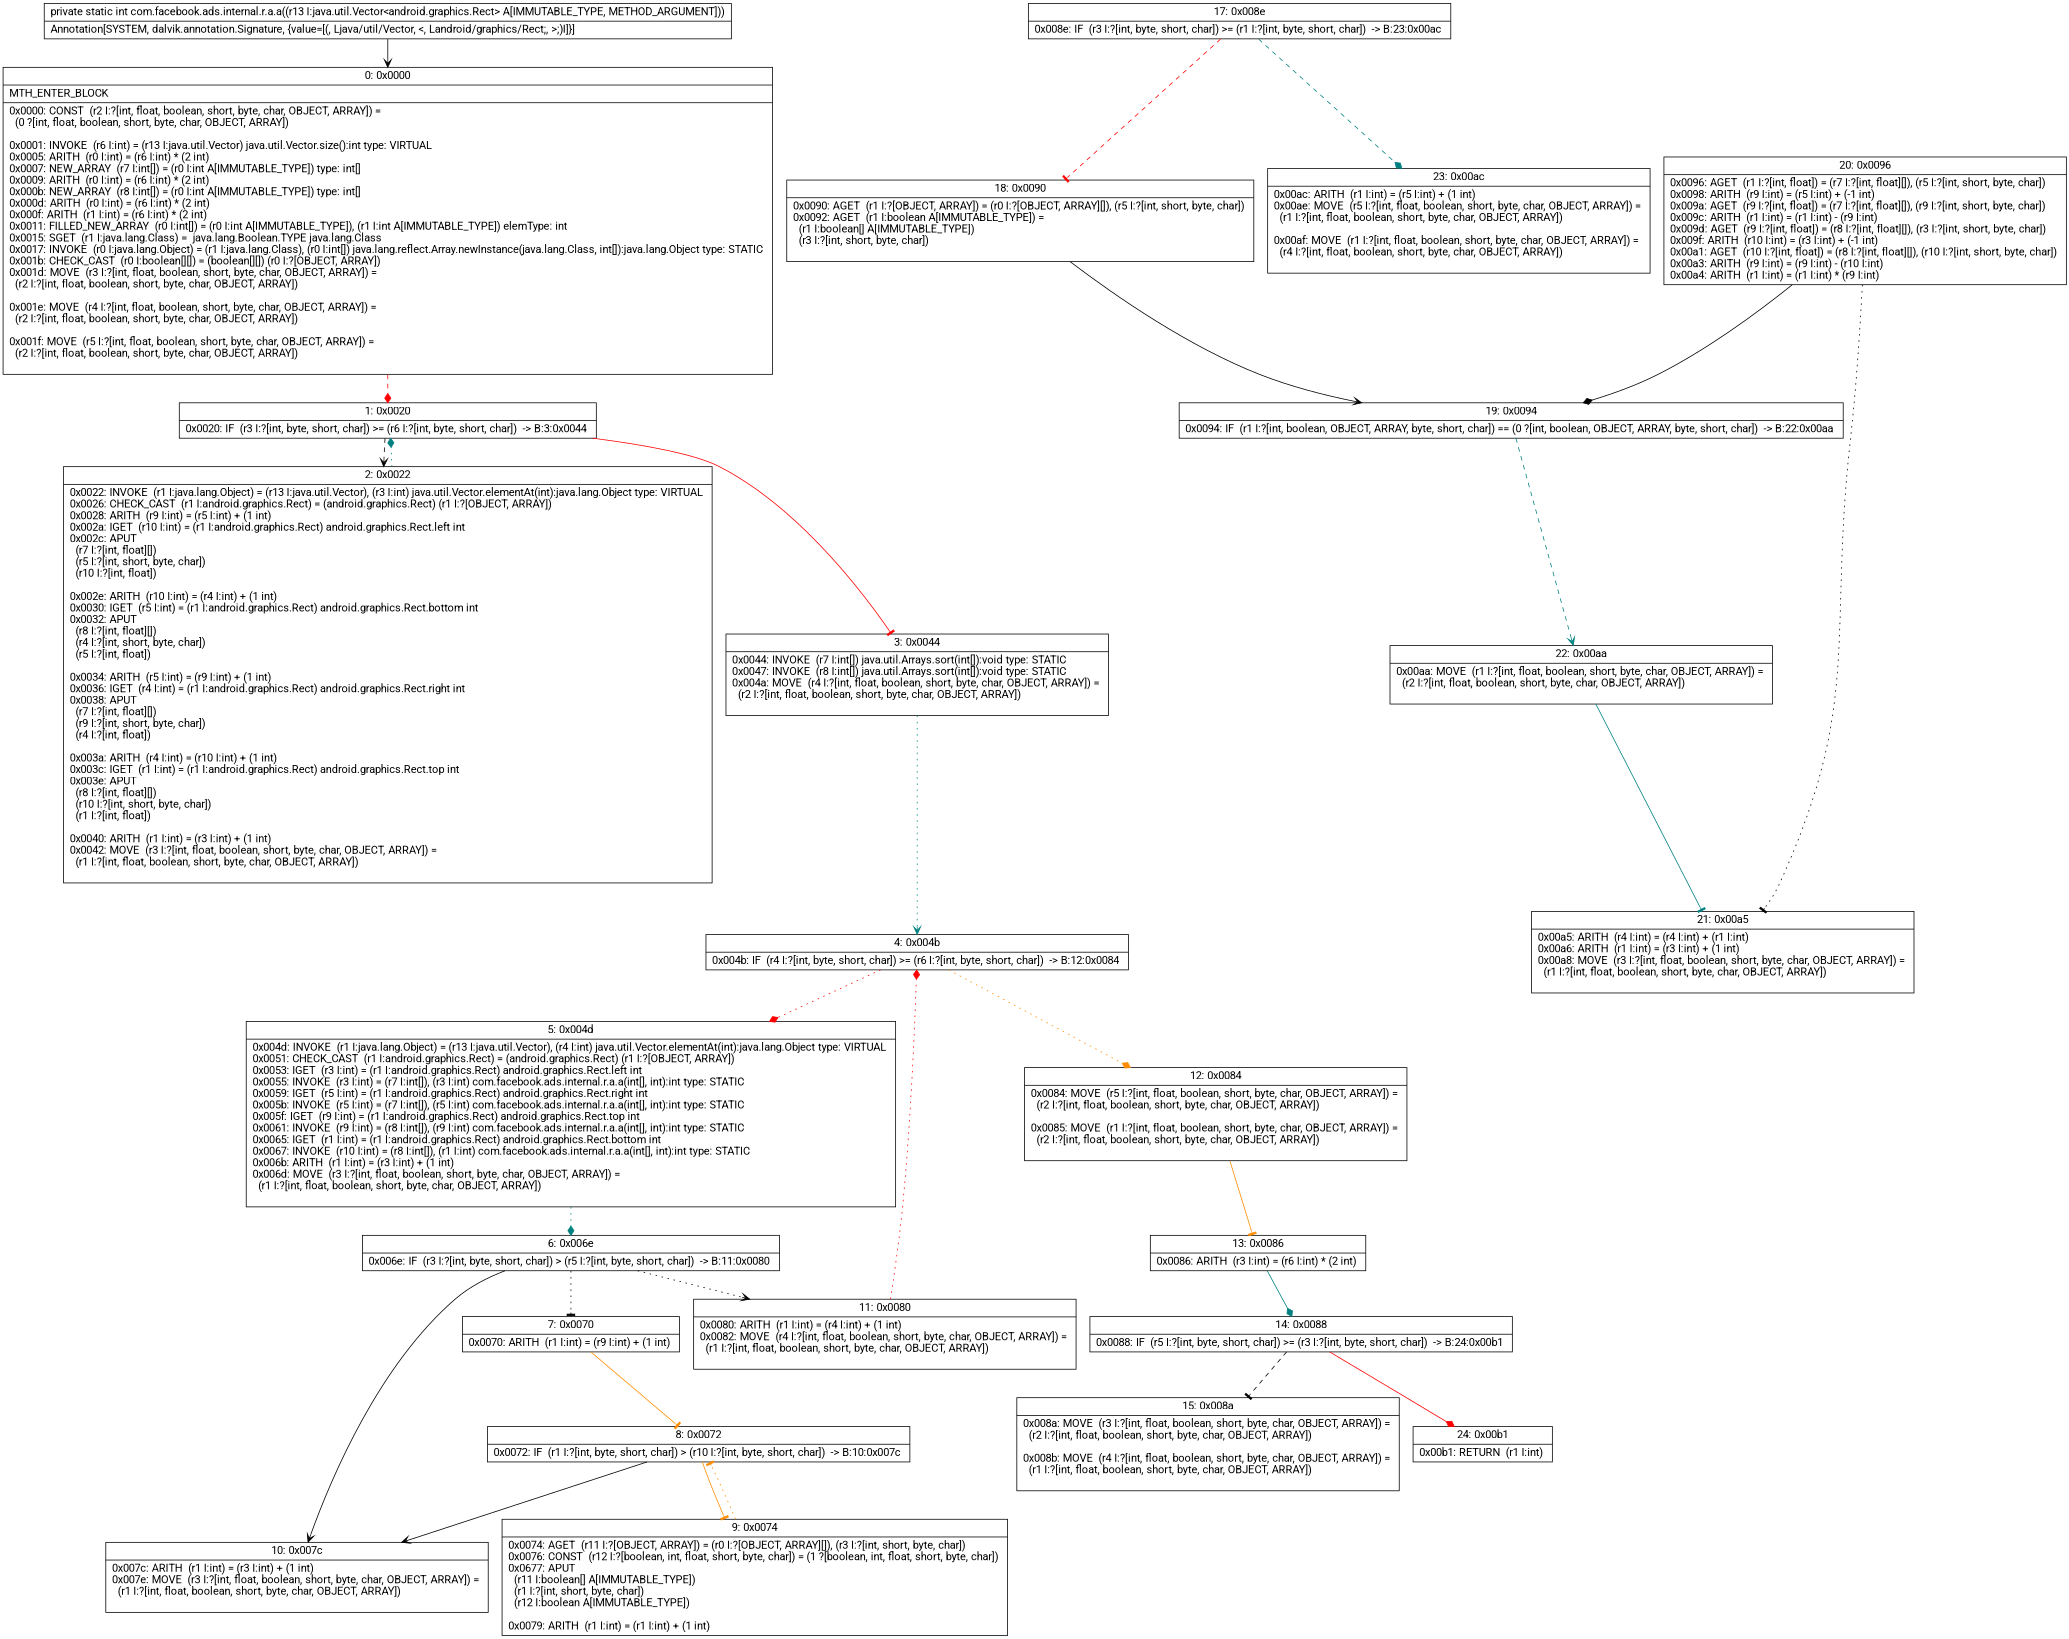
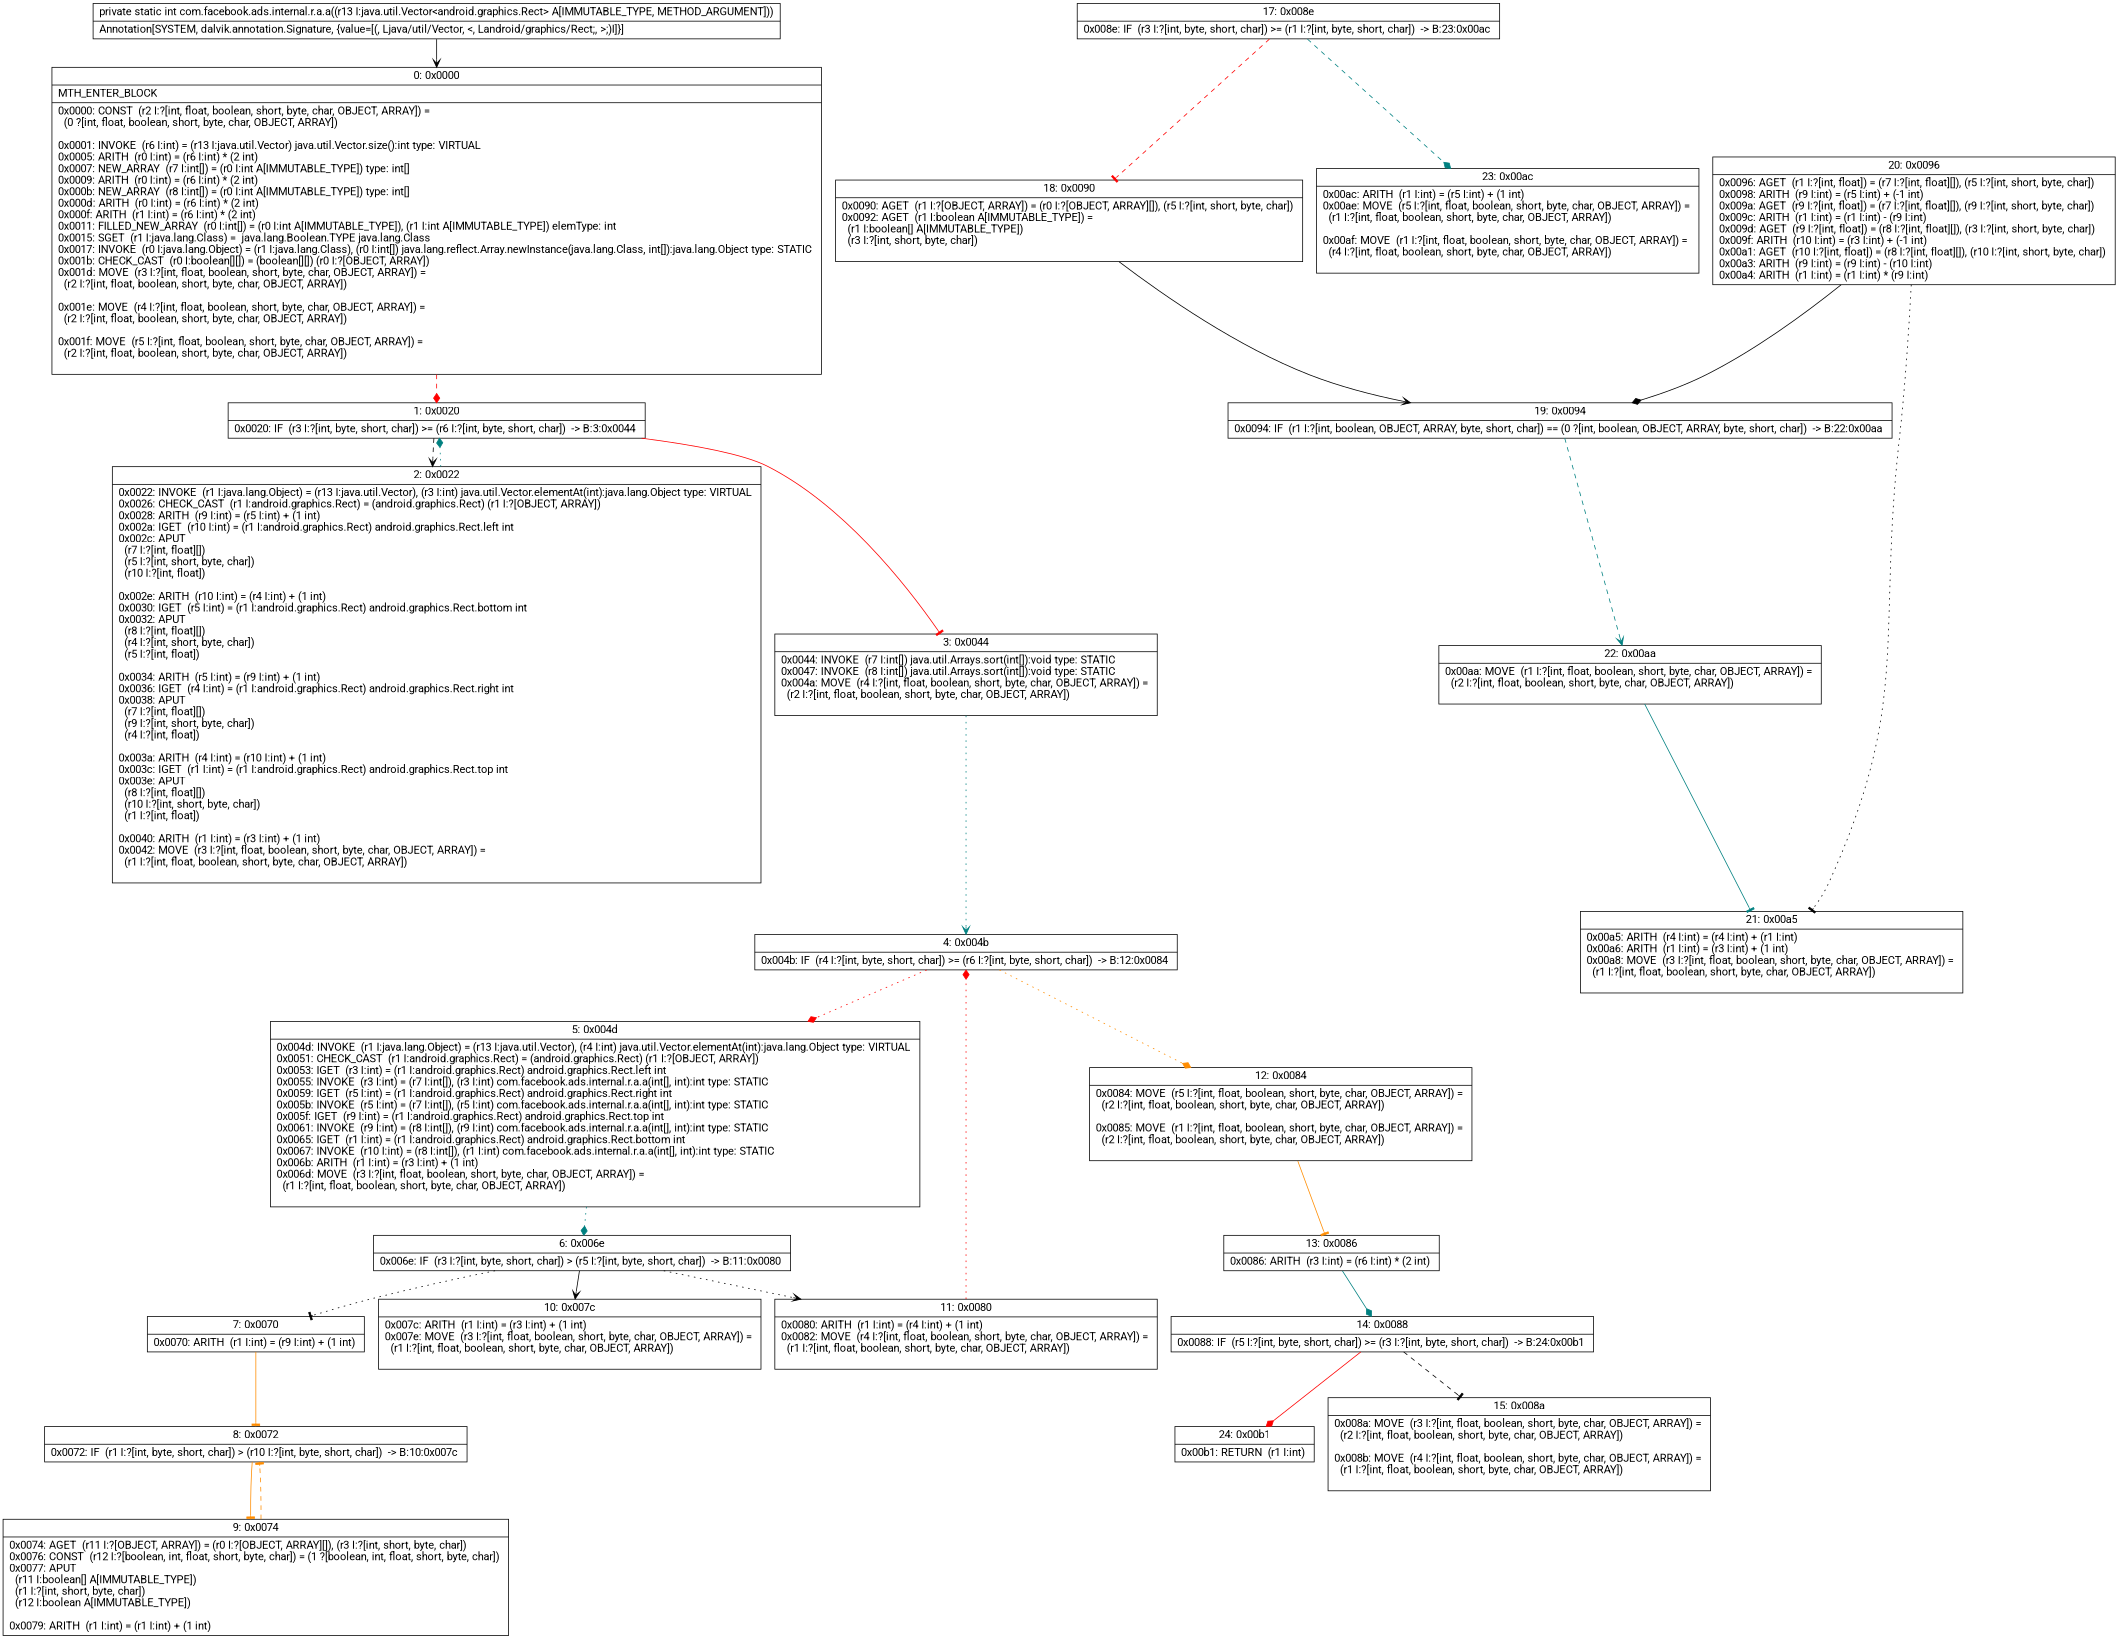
(724, 1492) -> (261, 1493)
(528, 1501) -> none
(545, 1569) -> (46, 1569)
